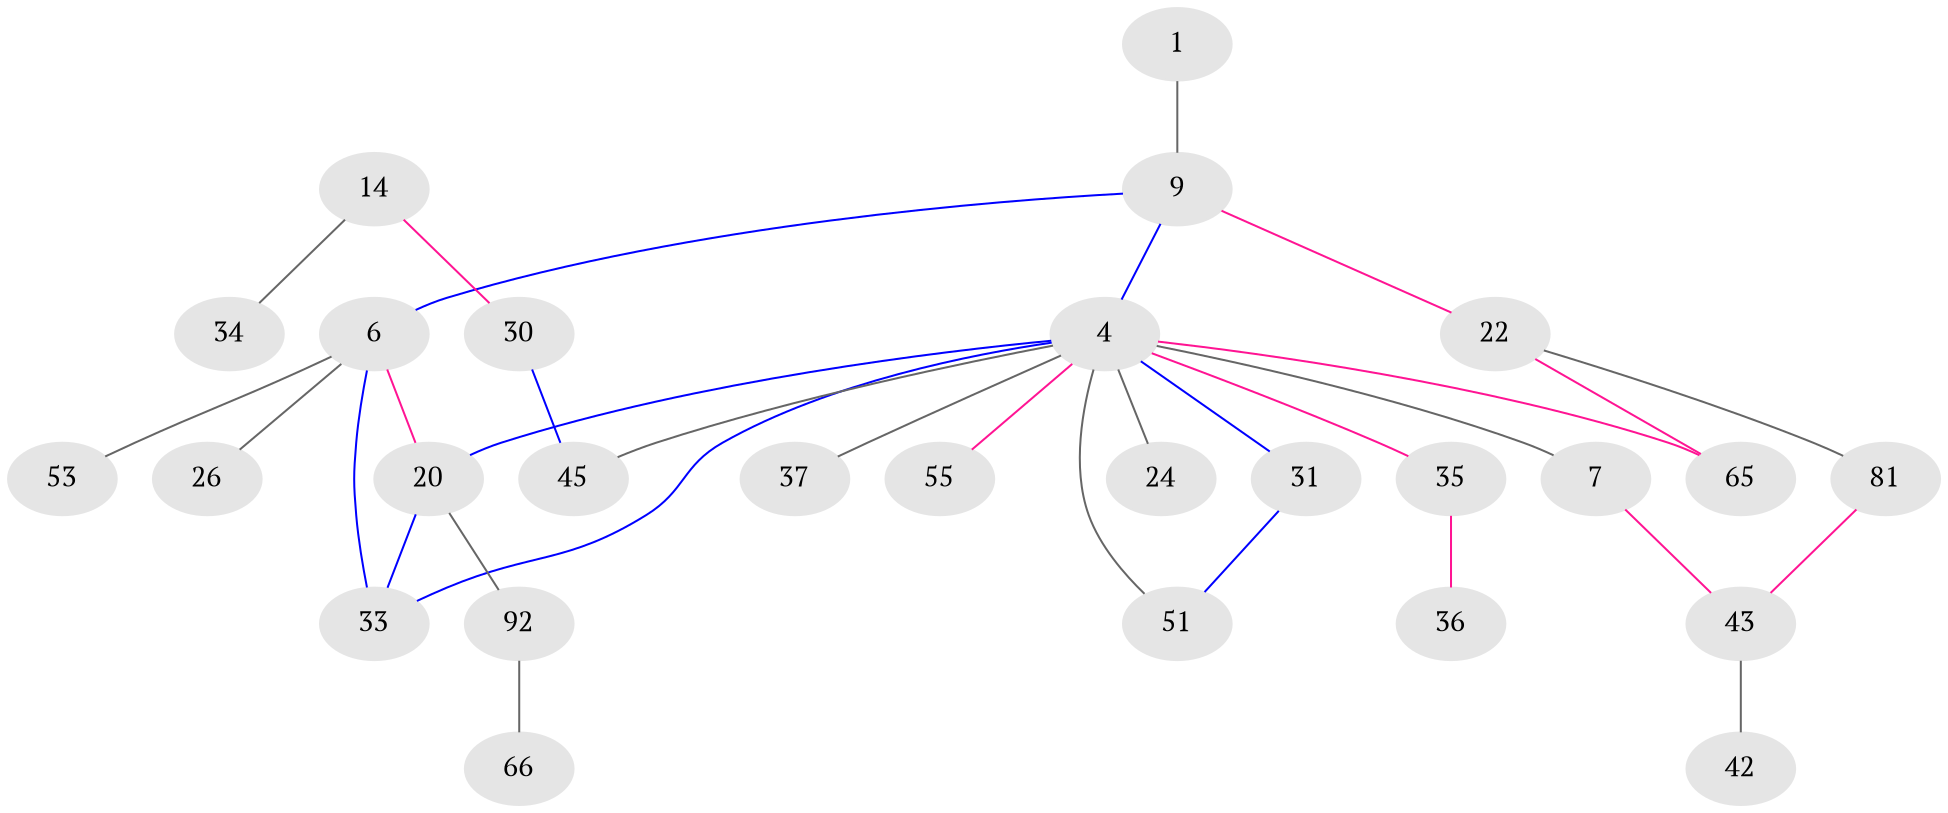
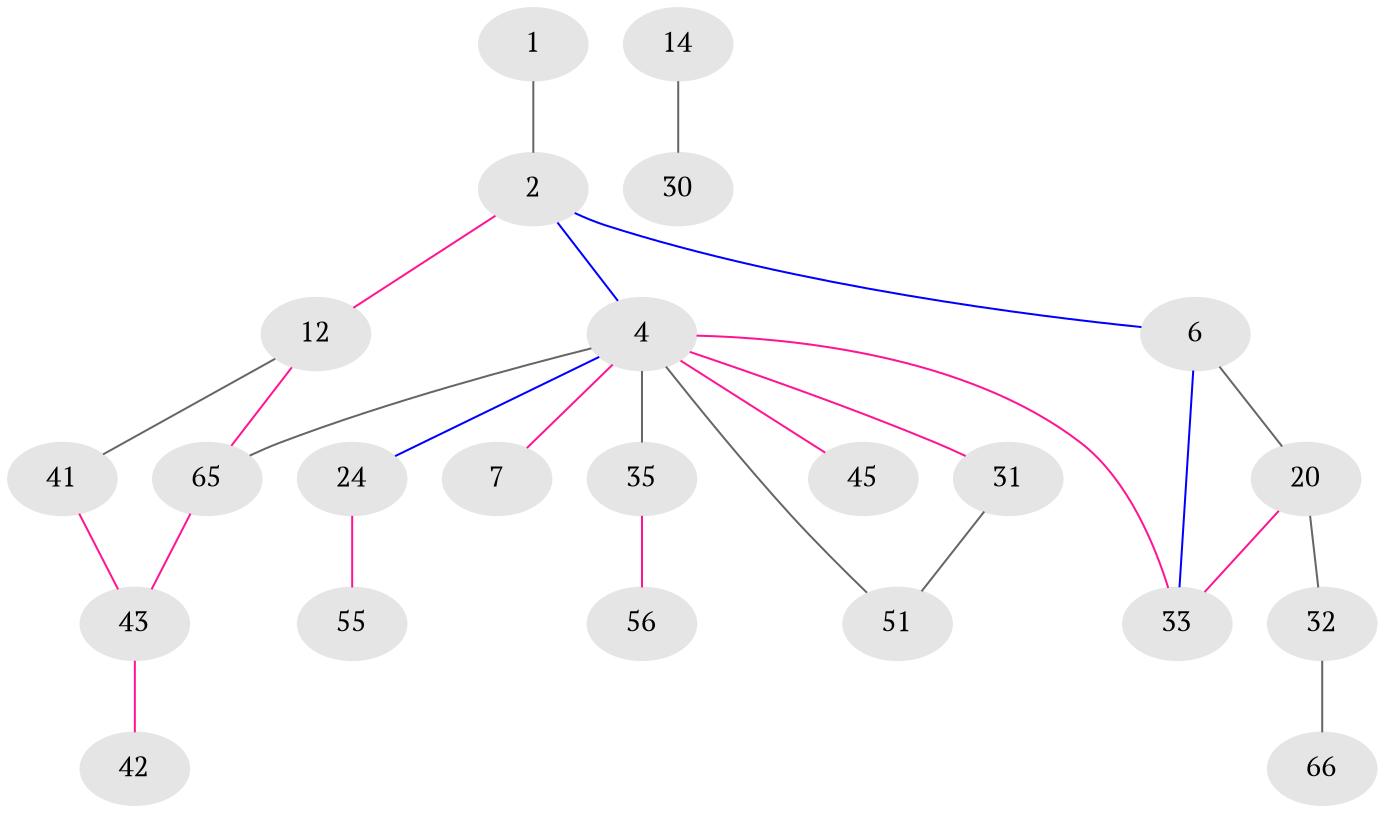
(1177, 189) -> (533, 189)
(447, 261) -> (678, 117)
(229, 334) -> none
(1495, 334) -> (316, 334)
(757, 381) -> none
(1432, 384) -> (419, 396)
(1358, 392) -> (570, 406)
(1281, 403) -> (642, 407)
(401, 406) -> (1251, 407)
(546, 406) -> none
(1205, 406) -> (829, 401)
(1022, 407) -> (352, 552)
(1133, 407) -> (497, 406)
(746, 416) -> (753, 407)
(720, 444) -> (979, 387)
(62, 479) -> none
(207, 479) -> none
(795, 479) -> none
(1886, 479) -> (62, 479)
(402, 551) -> (1242, 551)
(1242, 551) -> (953, 551)
(1668, 551) -> (171, 552)
(519, 624) -> (1322, 624)
(1451, 624) -> (642, 624)
(1741, 697) -> (135, 697)
